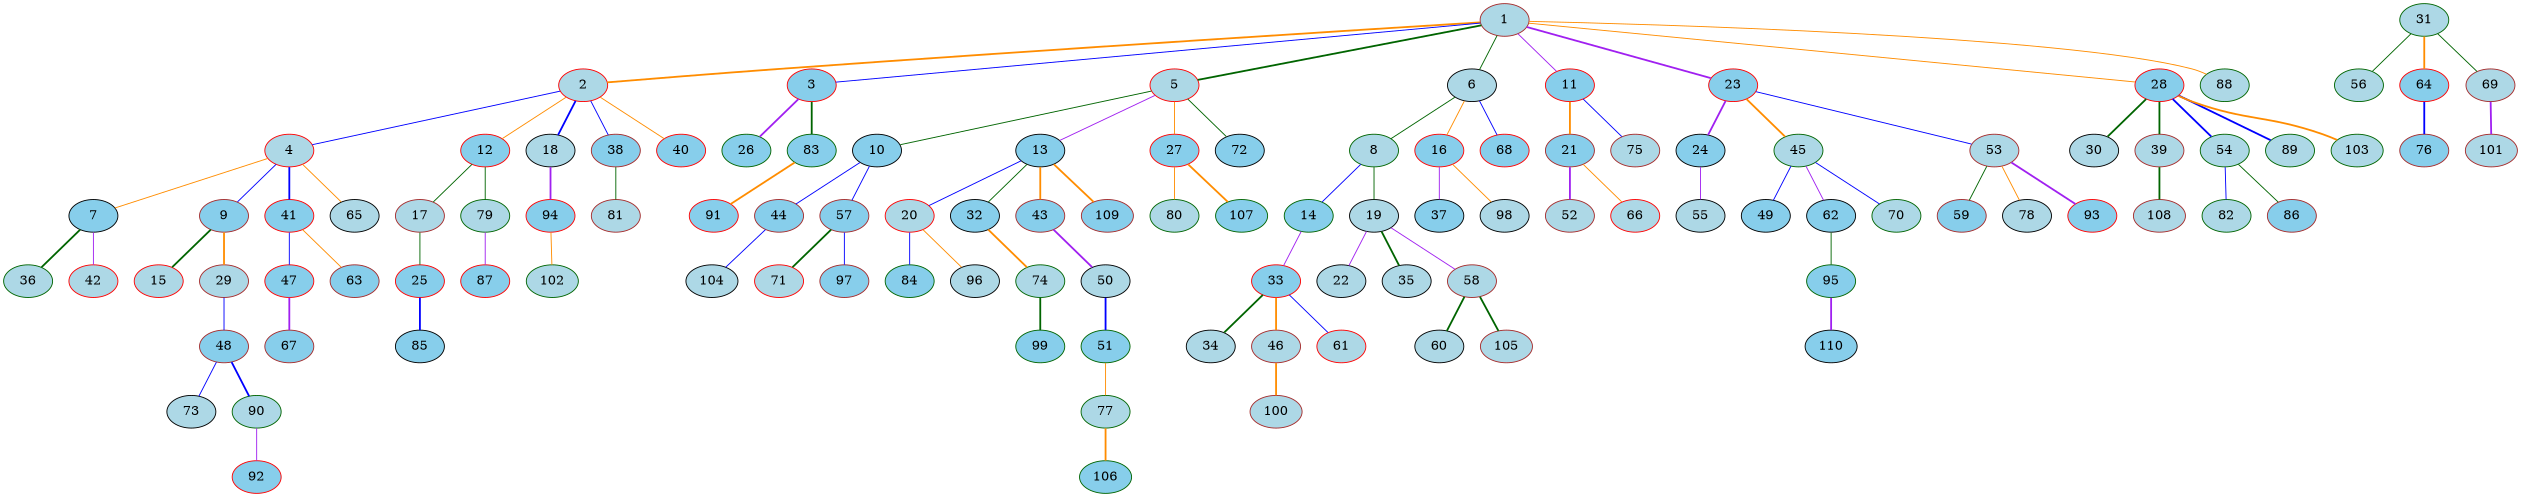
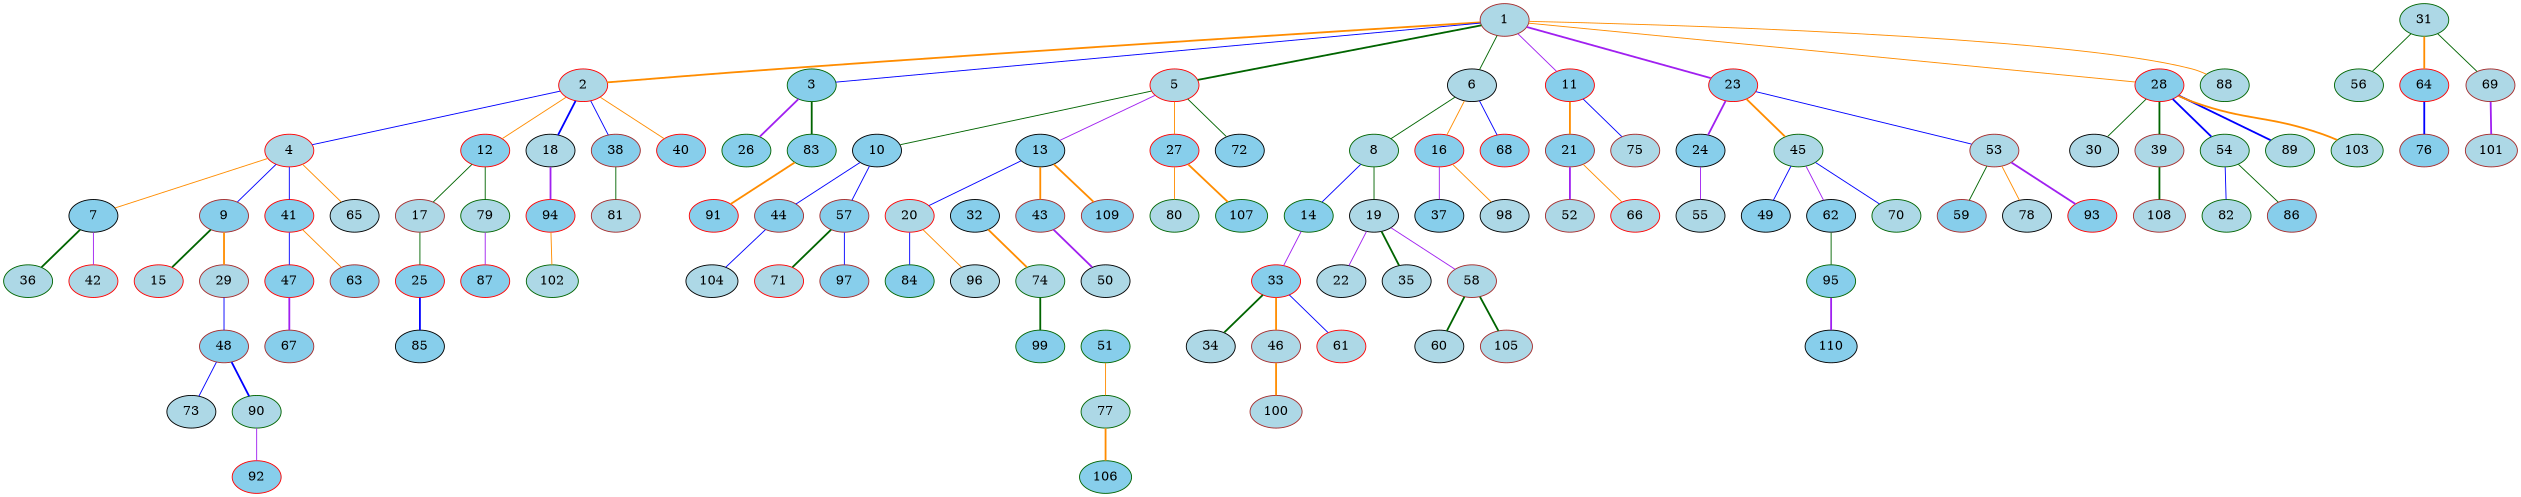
(812, 85) -> (812, 85)
(2127, 118) -> (2127, 118)
(289, 183) -> (289, 183)
(1008, 183) -> none
(1106, 314) -> none
